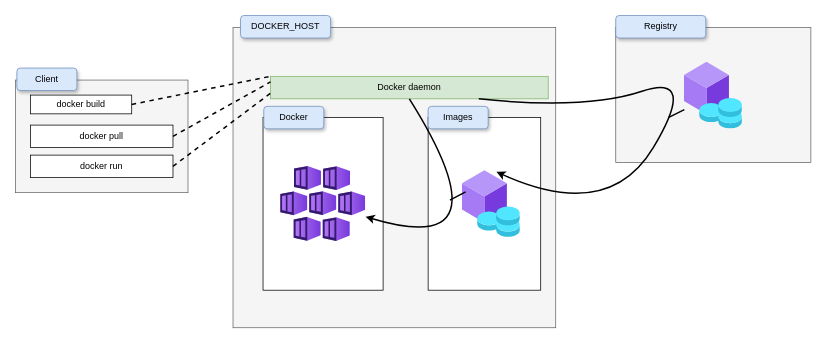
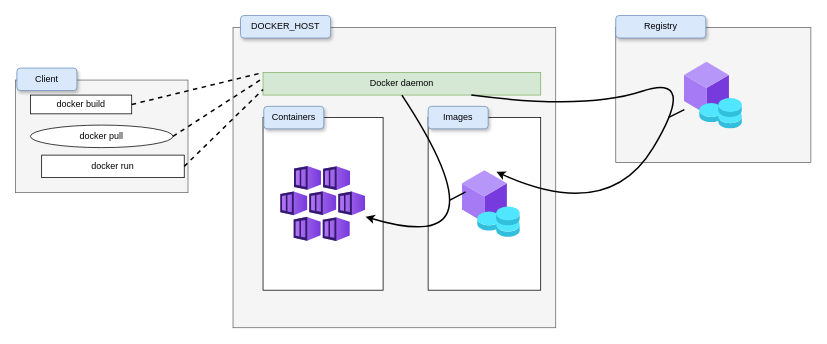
(409, 87) -> (402, 84)
(294, 117) -> (294, 117)
(102, 136) -> (102, 136)
(102, 166) -> (113, 166)
